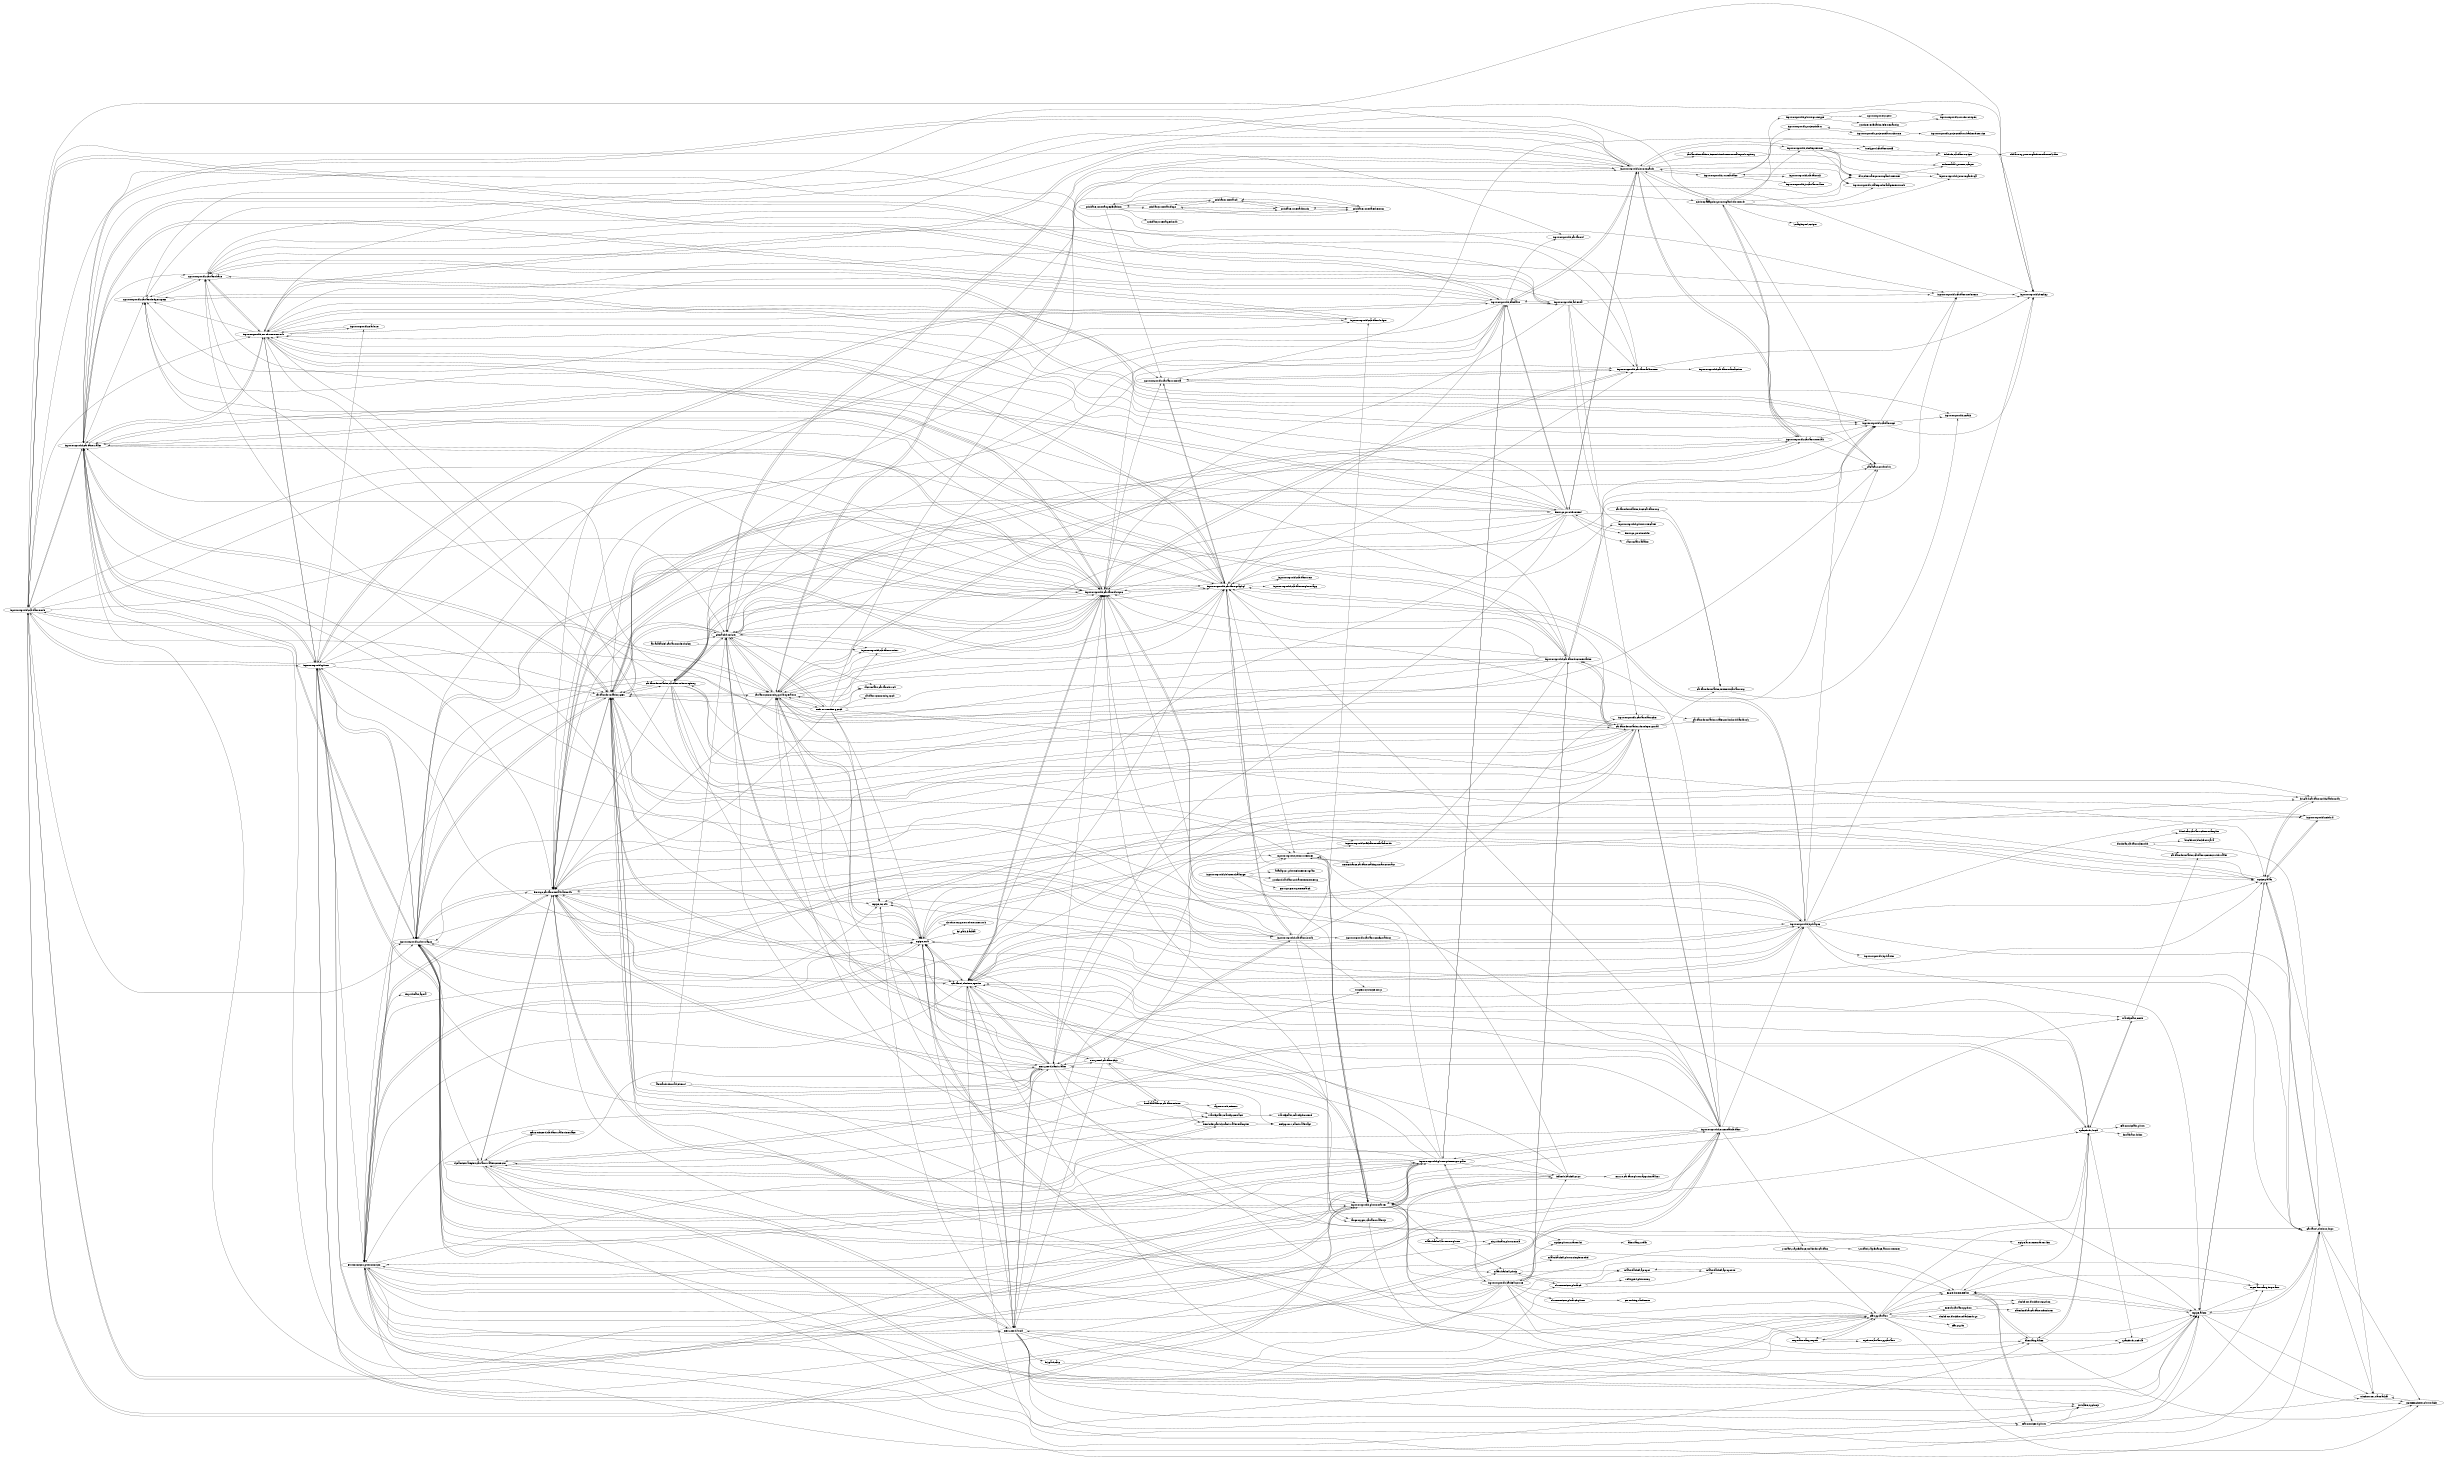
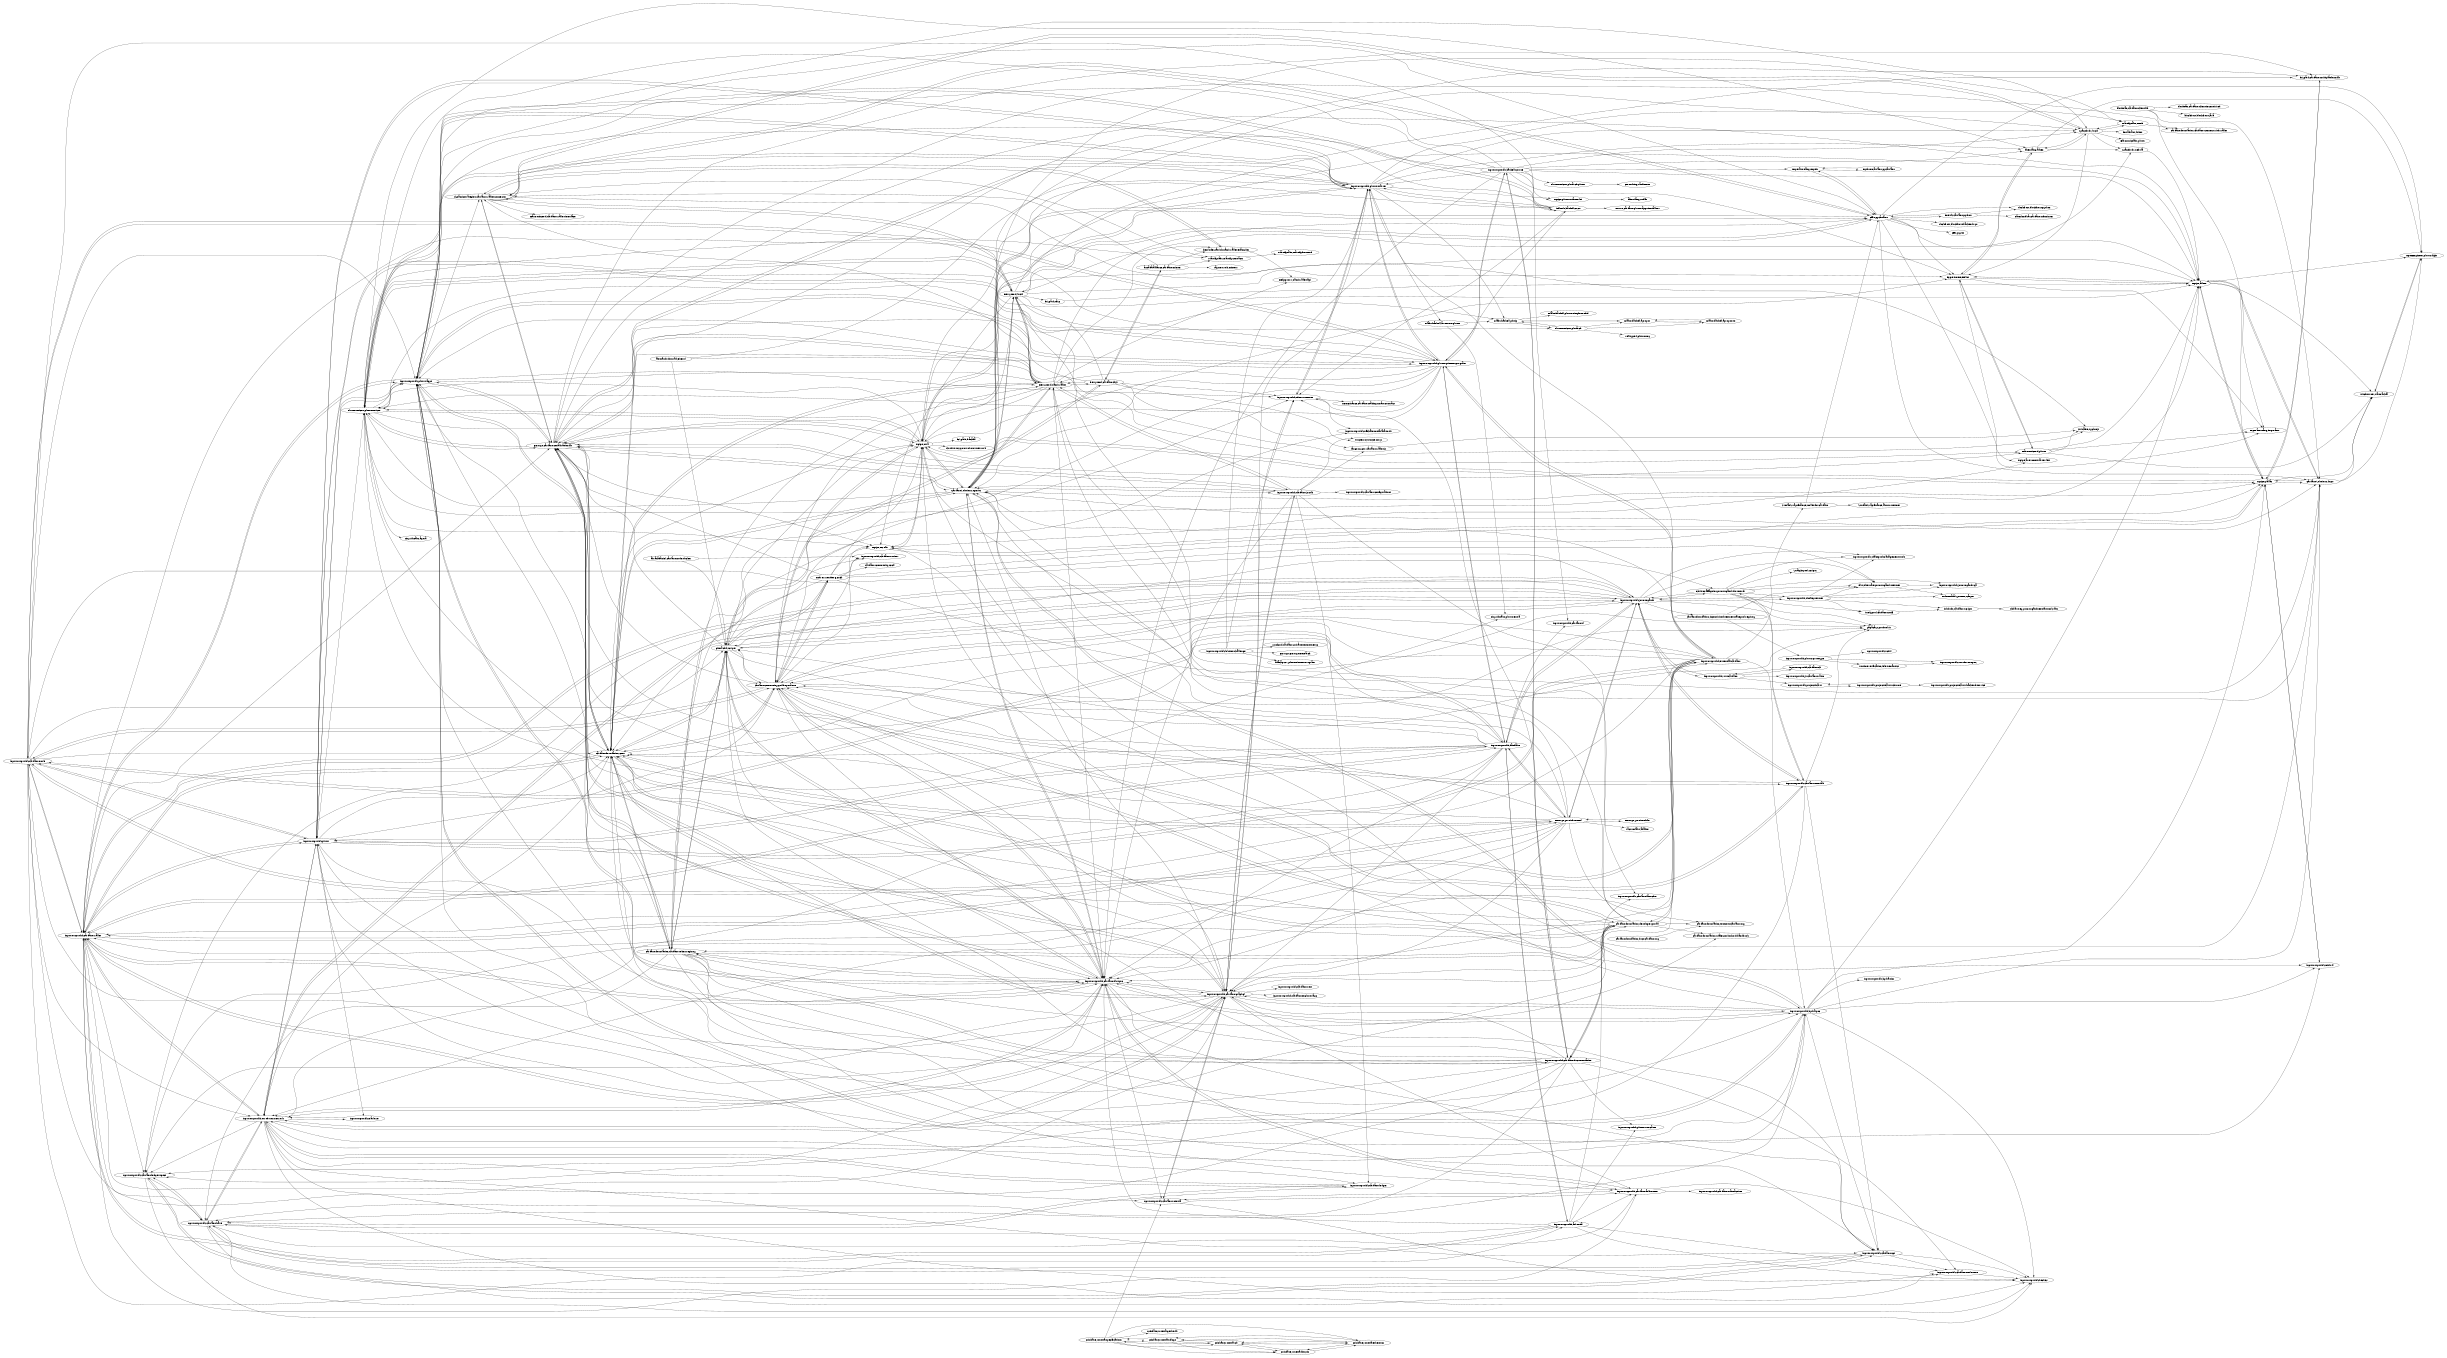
(1770, 140) -> (1762, 637)
(1958, 416) -> none
(880, 687) -> none
(2199, 831) -> (2199, 107)
